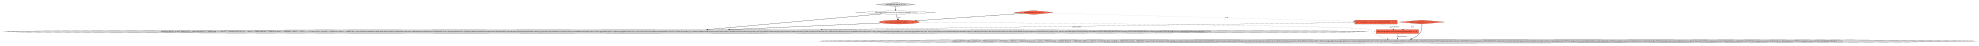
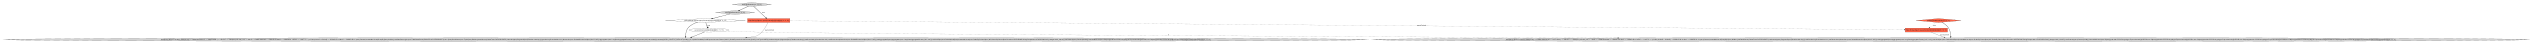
(1034, 13) -> (752, 4)
(969, 17) -> (744, 8)
(1201, 17) -> (760, 12)
(899, 22) -> (709, 30)
